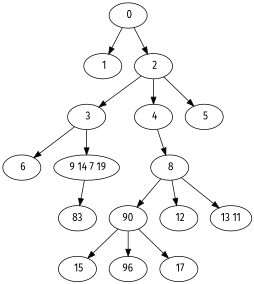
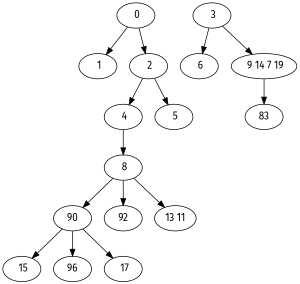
(123, 89) -> none
(179, 218) -> (123, 218)
